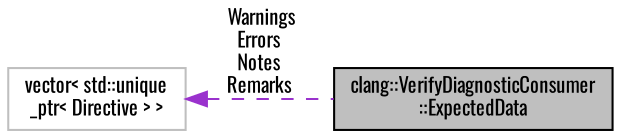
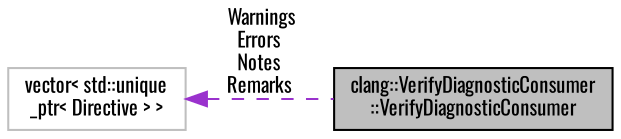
(473, 99) -> (473, 99)
